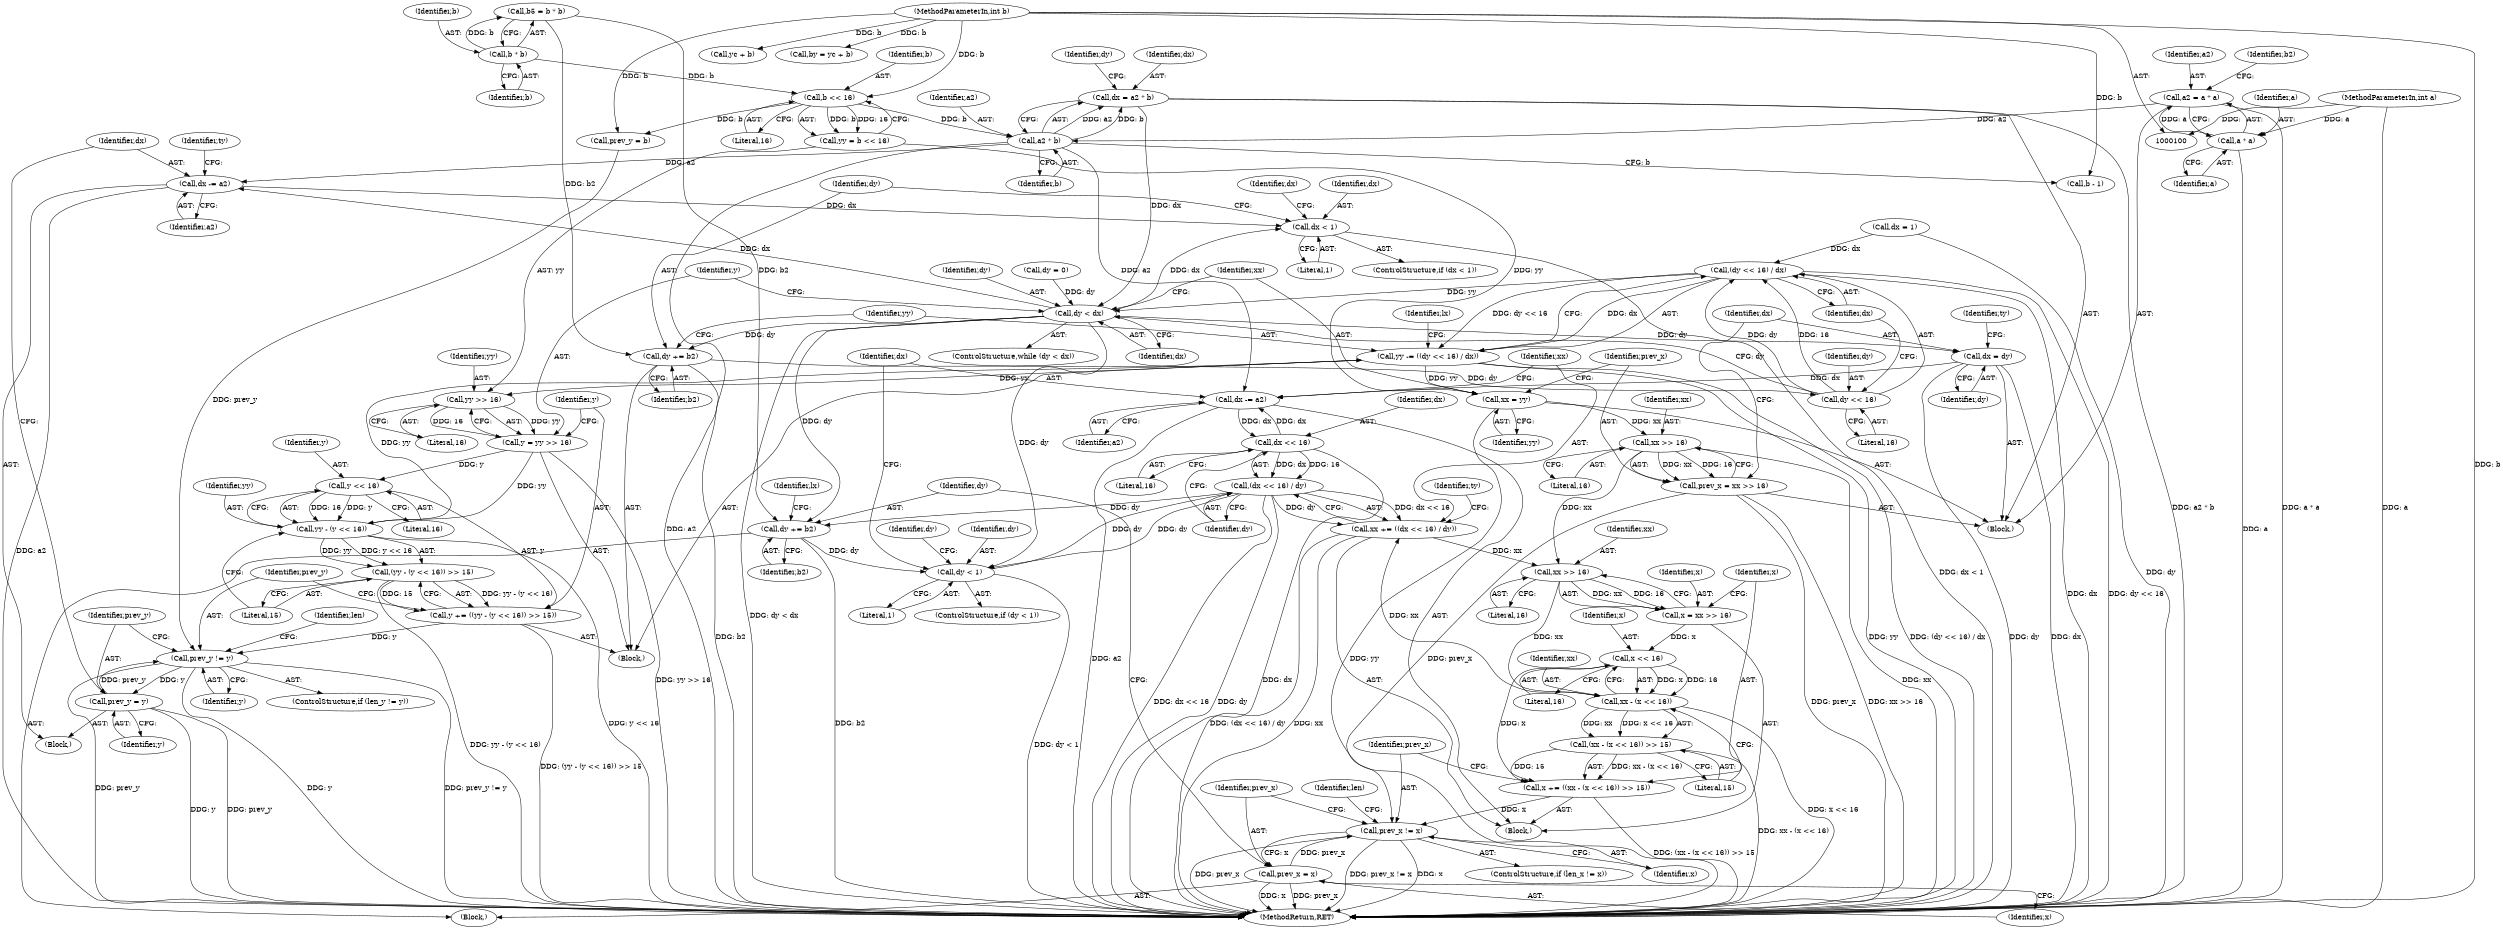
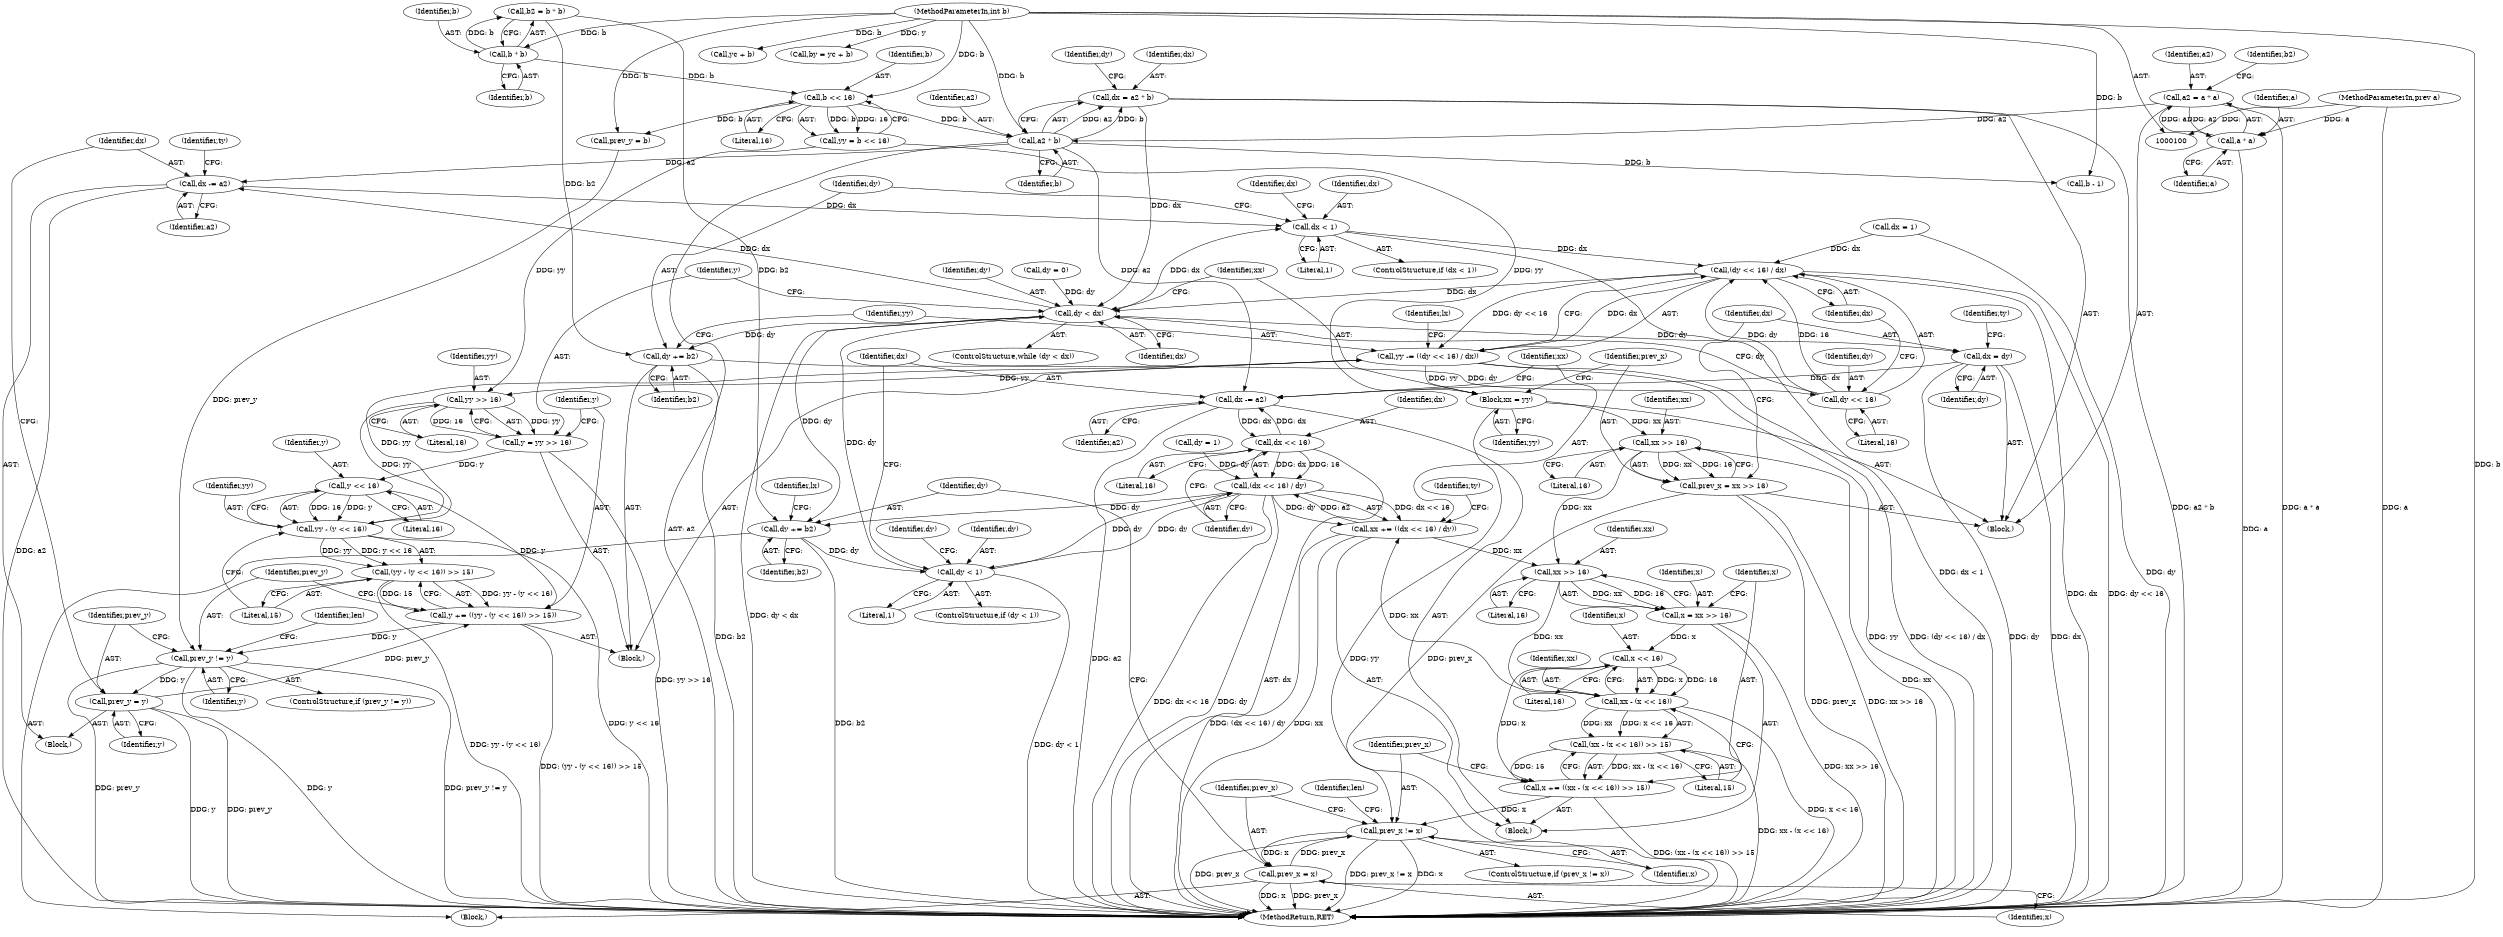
(536, 12) -> (536, 12)
none -> (711, 19)
(913, 33) -> (913, 33)
none -> (997, 75)
(2389, 98) -> (2389, 98)
(2202, 120) -> (2202, 120)
(1638, 163) -> (1638, 163)
none -> (1522, 248)
(551, 271) -> (551, 271)
(1462, 292) -> (1462, 292)
(1506, 400) -> (1506, 400)
(1012, 418) -> (843, 391)
none -> (1198, 443)
(1336, 508) -> (1336, 508)
(467, 516) -> (391, 473)
(682, 530) -> (682, 530)
(533, 551) -> (533, 551)
(120, 668) -> (304, 672)
(1278, 681) -> (1278, 681)
(351, 702) -> (351, 702)
none -> (1561, 767)
(1276, 853) -> (1276, 853)
(1549, 875) -> (1549, 875)
none -> (1792, 894)
